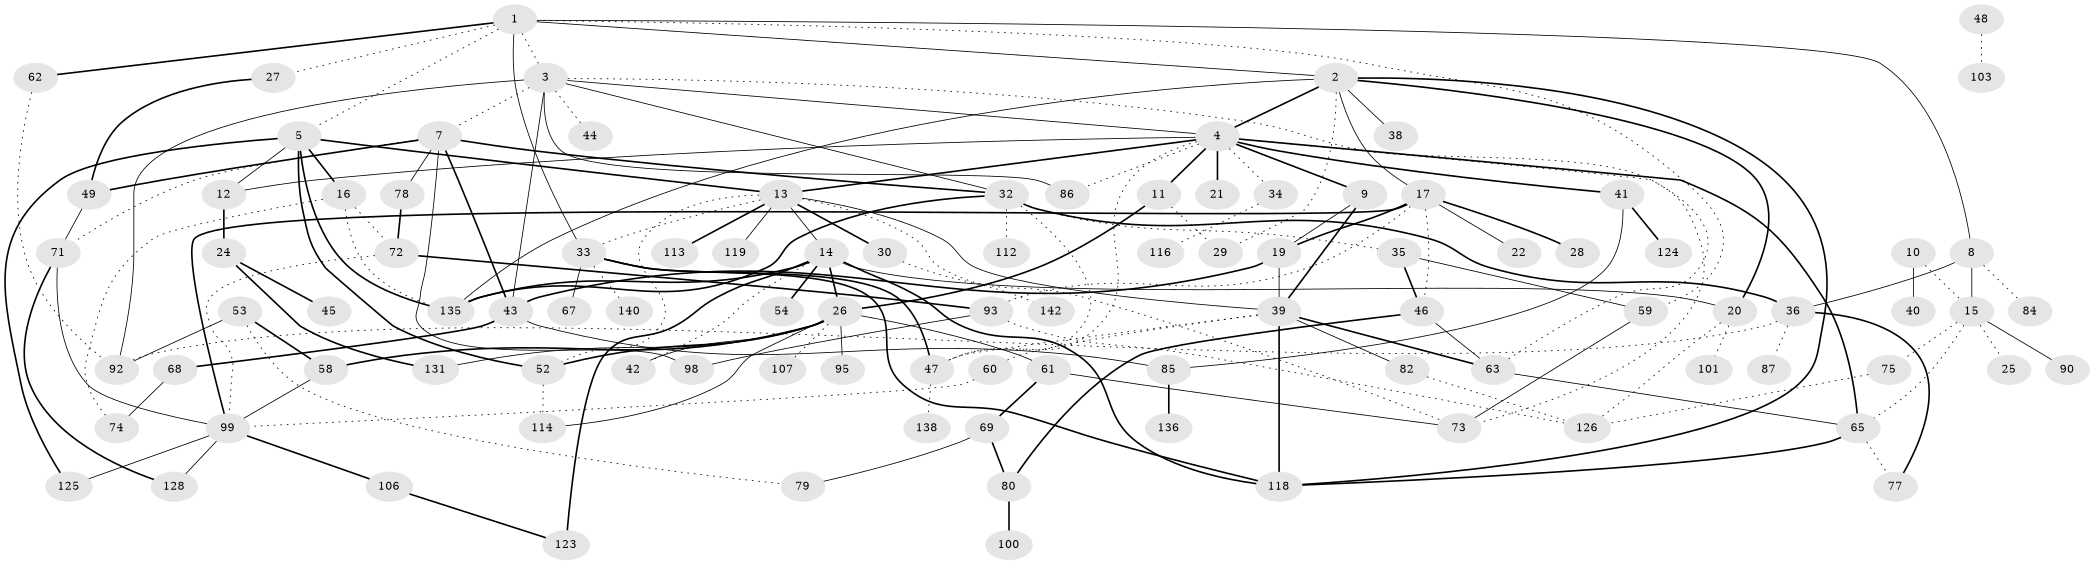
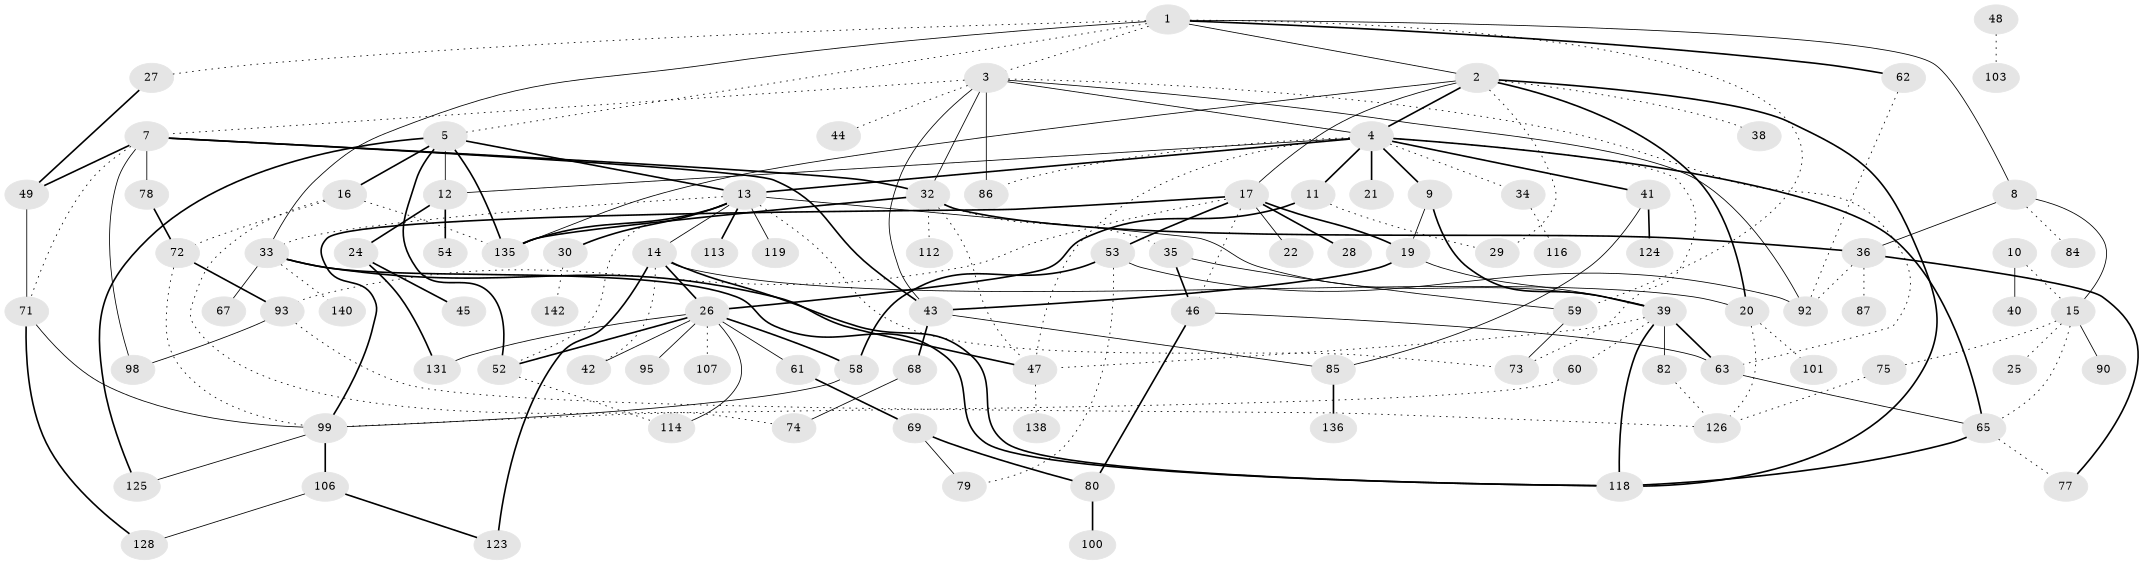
(1366, 107) -> (1621, 98)
none -> (1176, 224)
(596, 281) -> (625, 223)
(804, 283) -> (445, 224)
(1254, 400) -> none
(201, 457) -> (235, 516)
